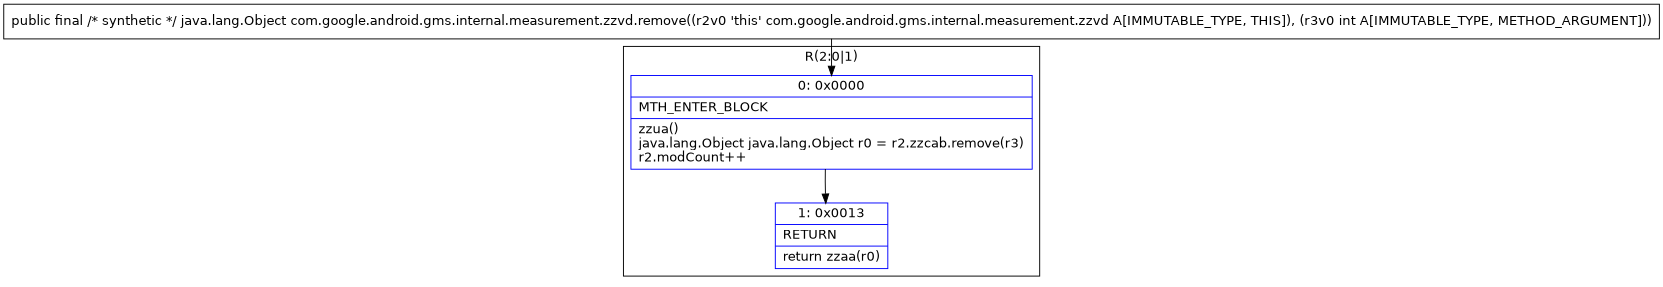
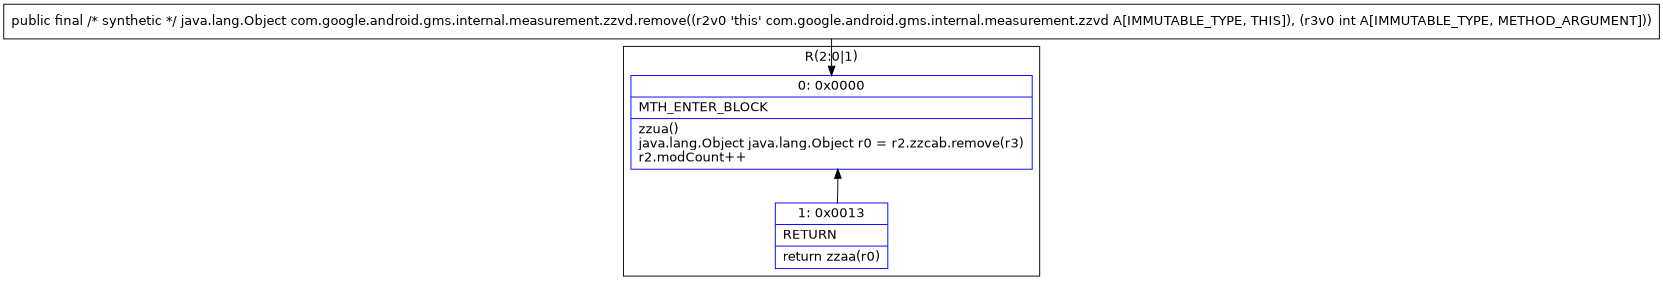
(825, 181) -> (838, 191)
